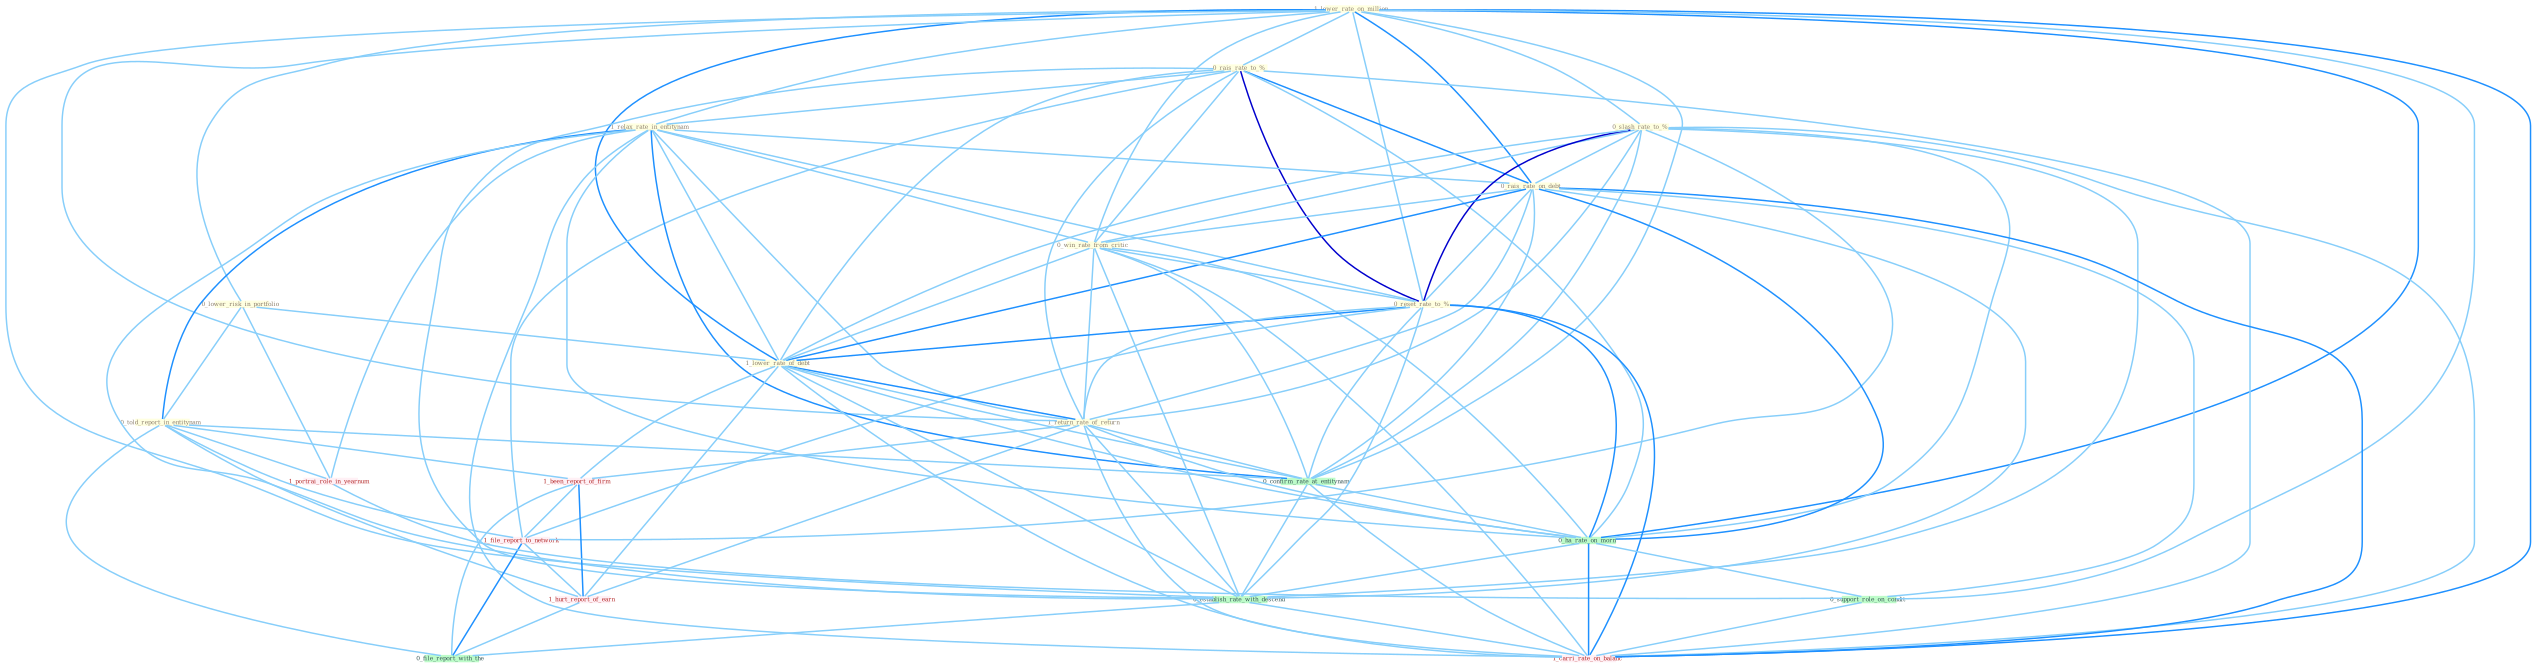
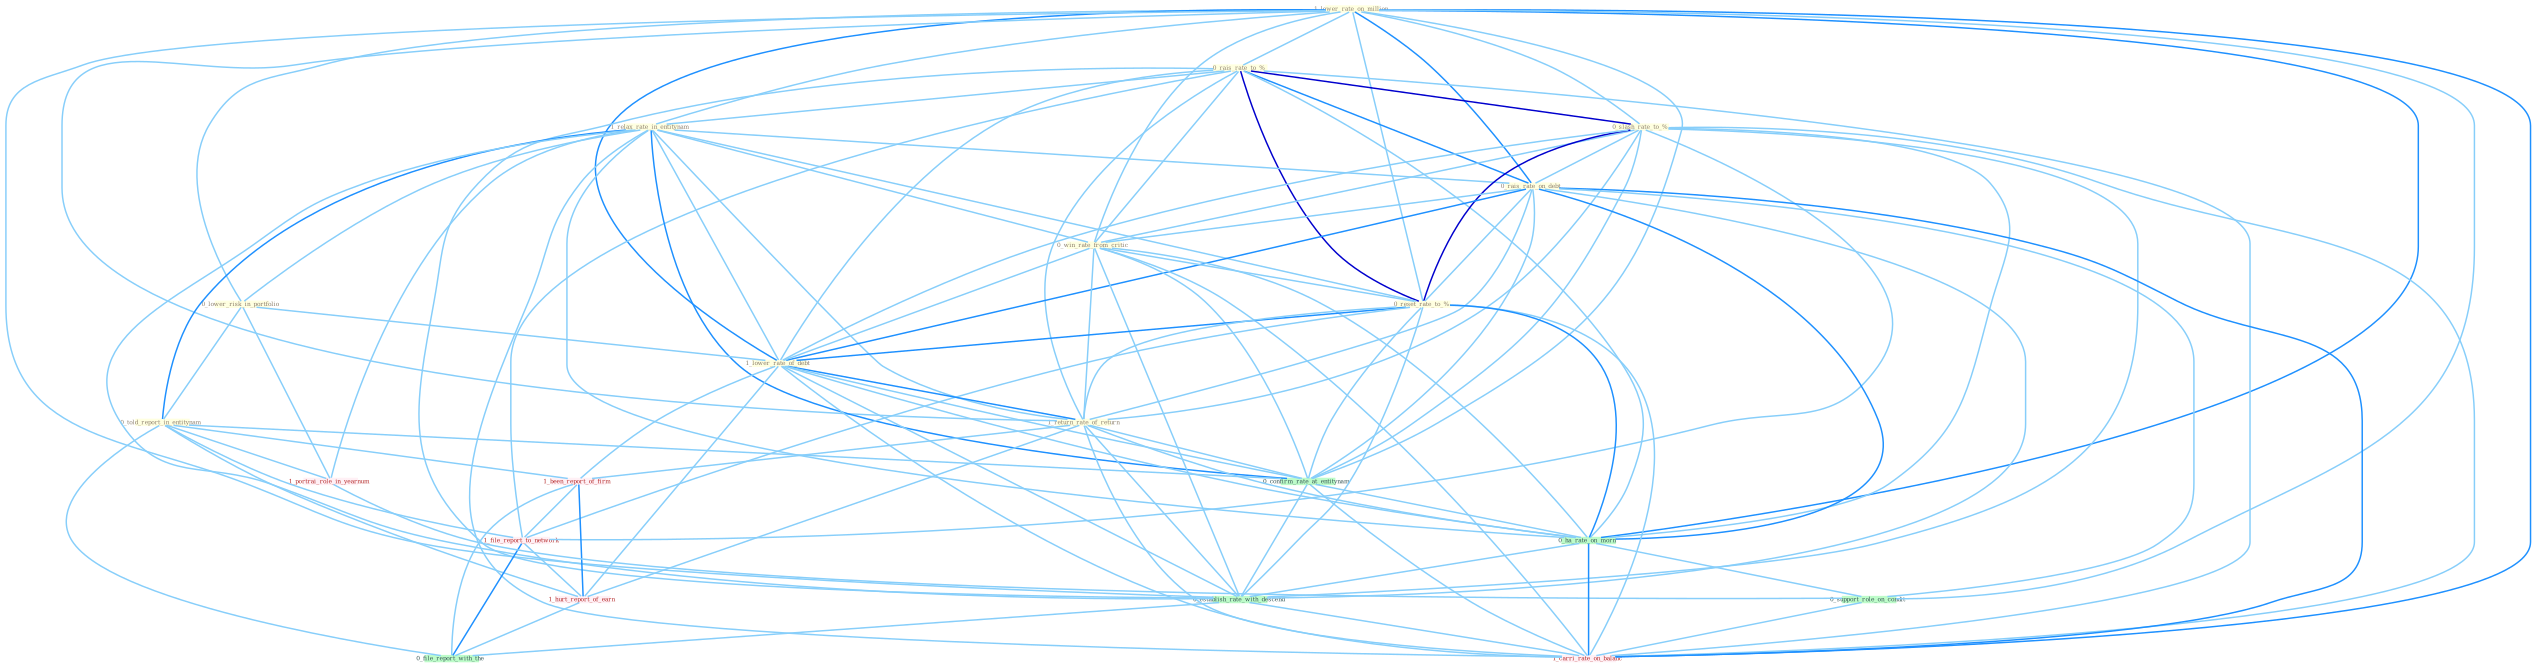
none -> (1441, 98)
none -> (429, 185)
(1653, 456) -> (1653, 456)
